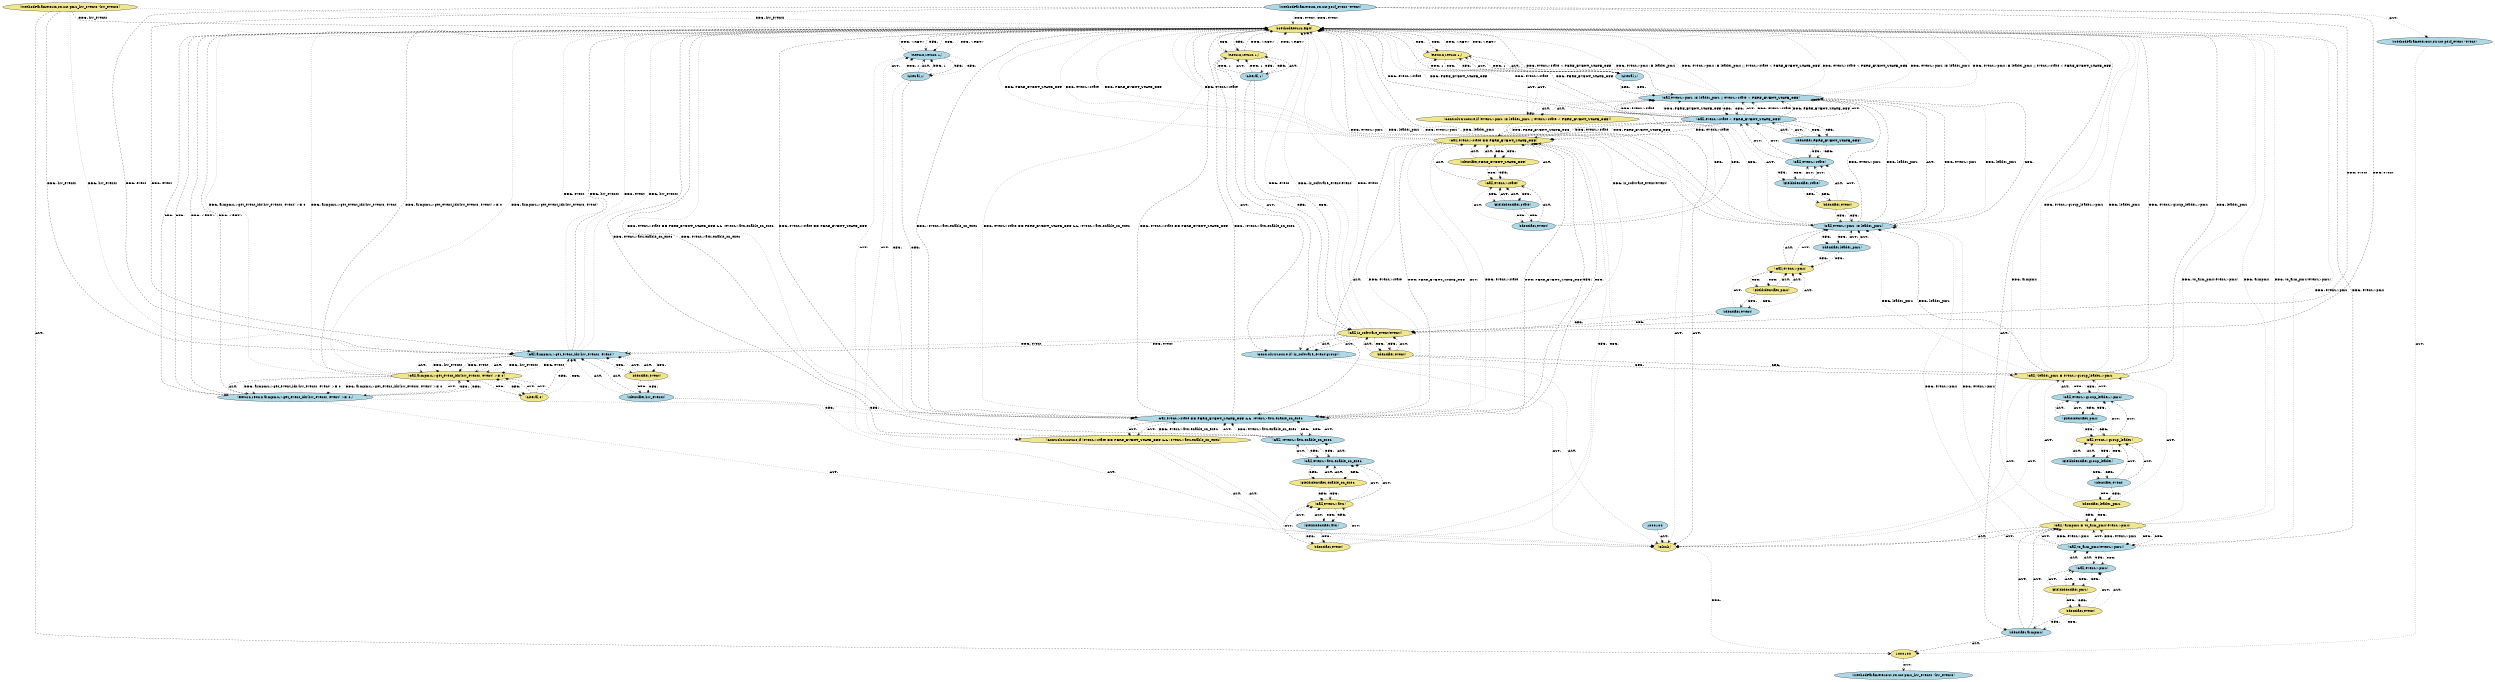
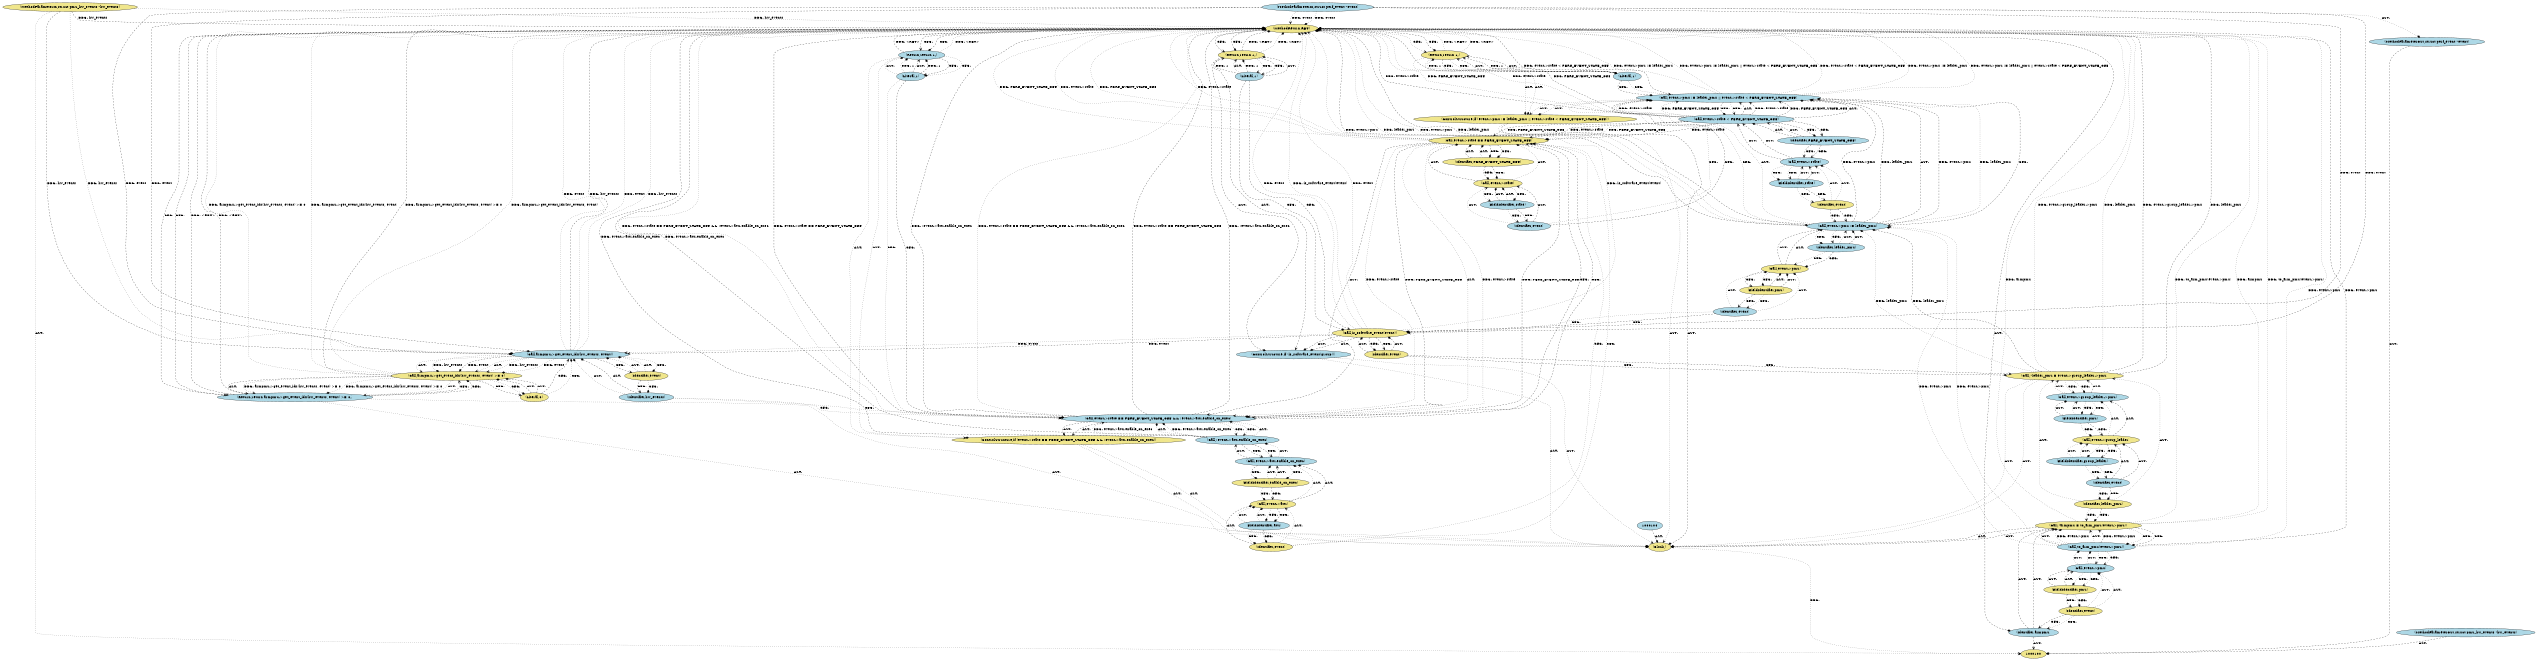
(2416, 586) -> (2390, 505)
(647, 645) -> (712, 646)
(1904, 663) -> (2248, 651)
